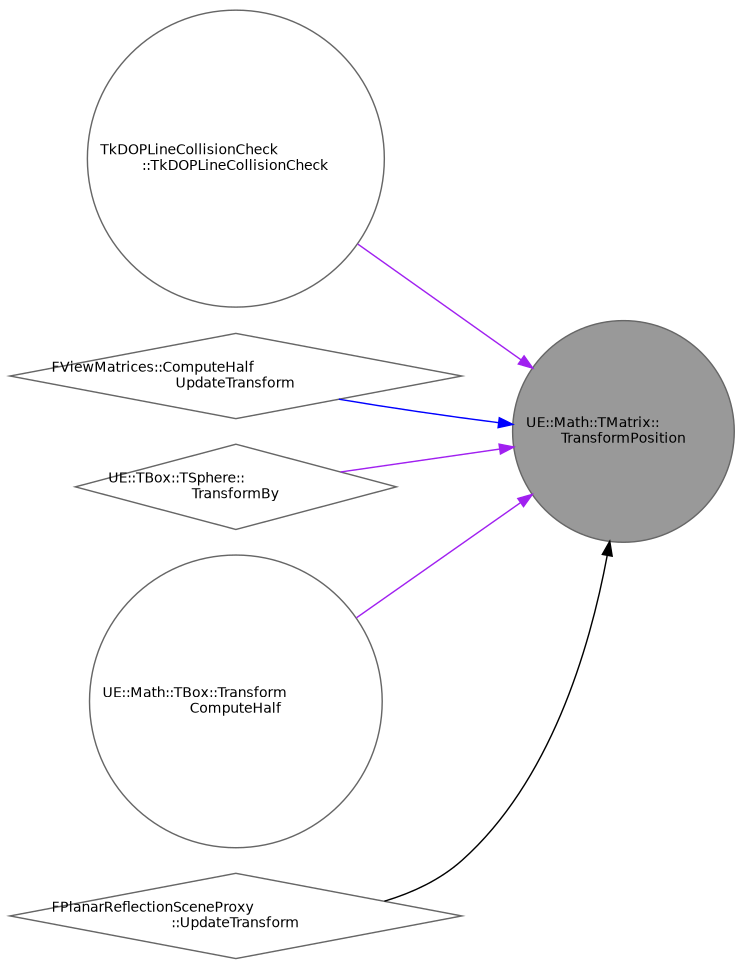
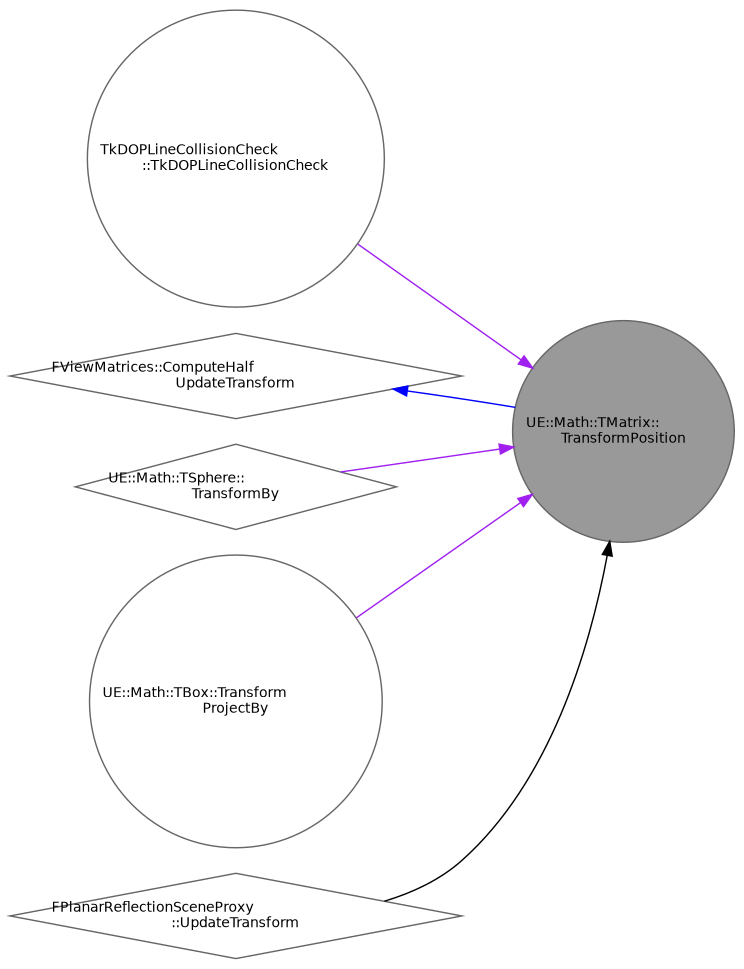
(419, 412) -> (462, 399)
(236, 487) -> (236, 487)
(236, 701) -> (236, 701)
